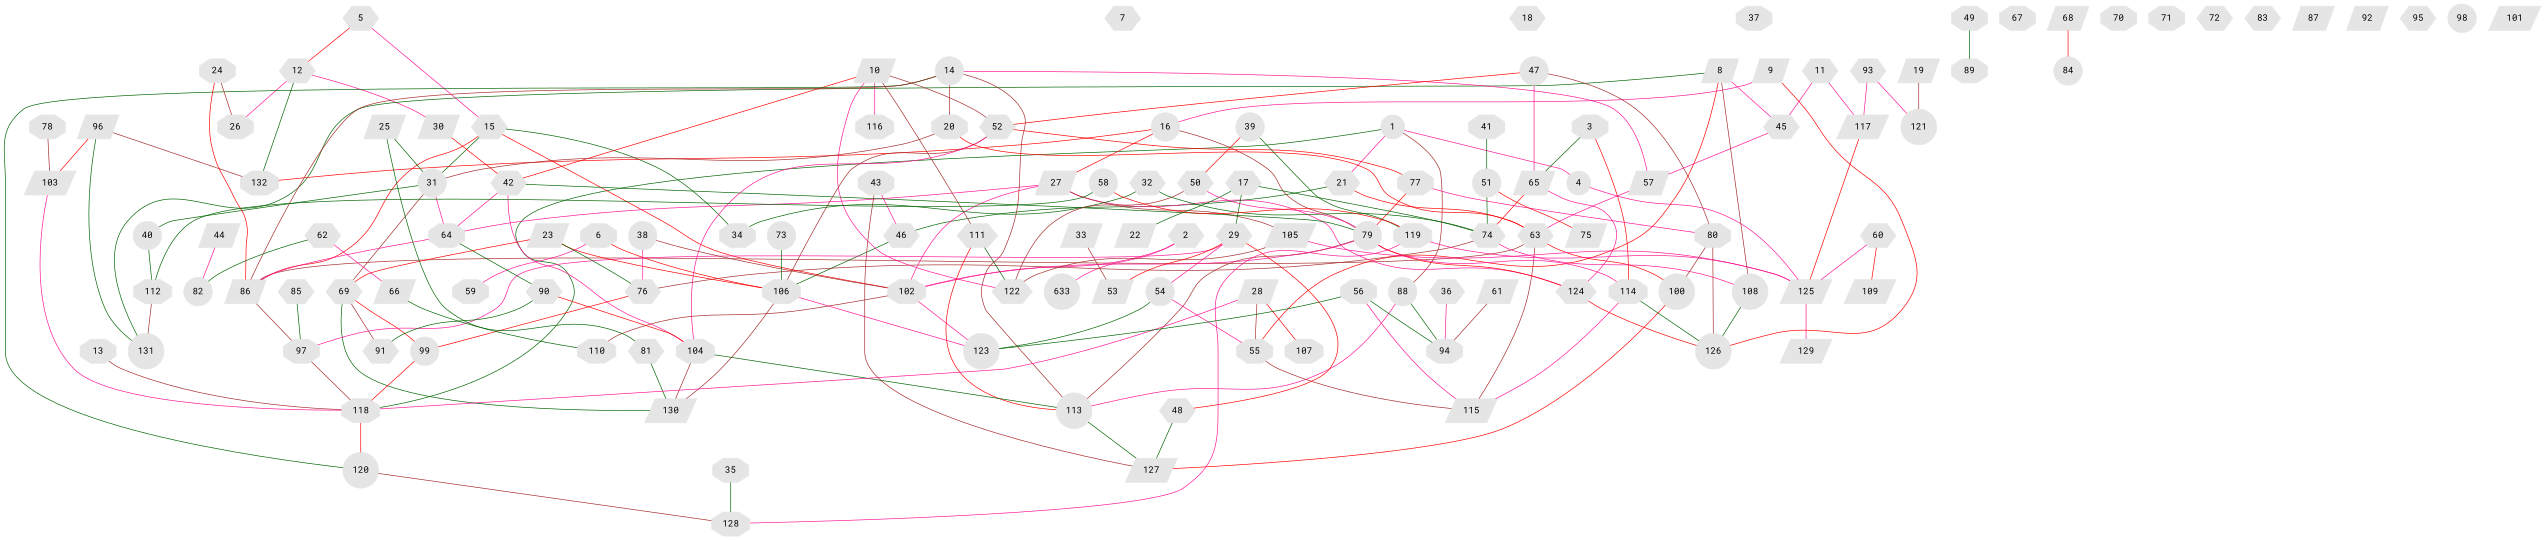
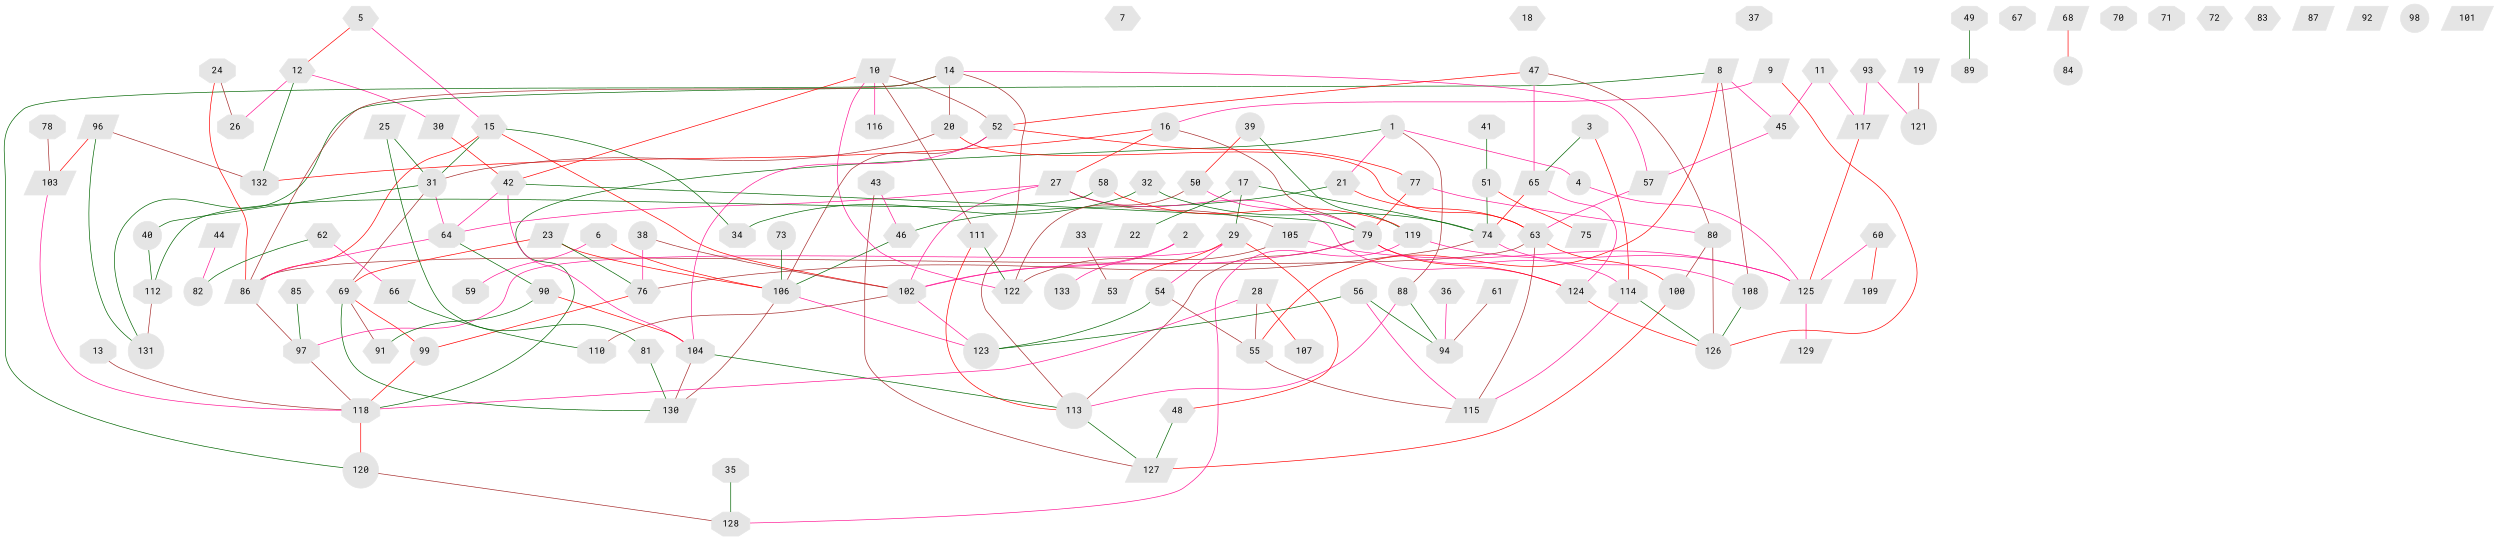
(2418, 18) -> none
(1062, 292) -> (1062, 292)
(1202, 318) -> (1202, 318)
